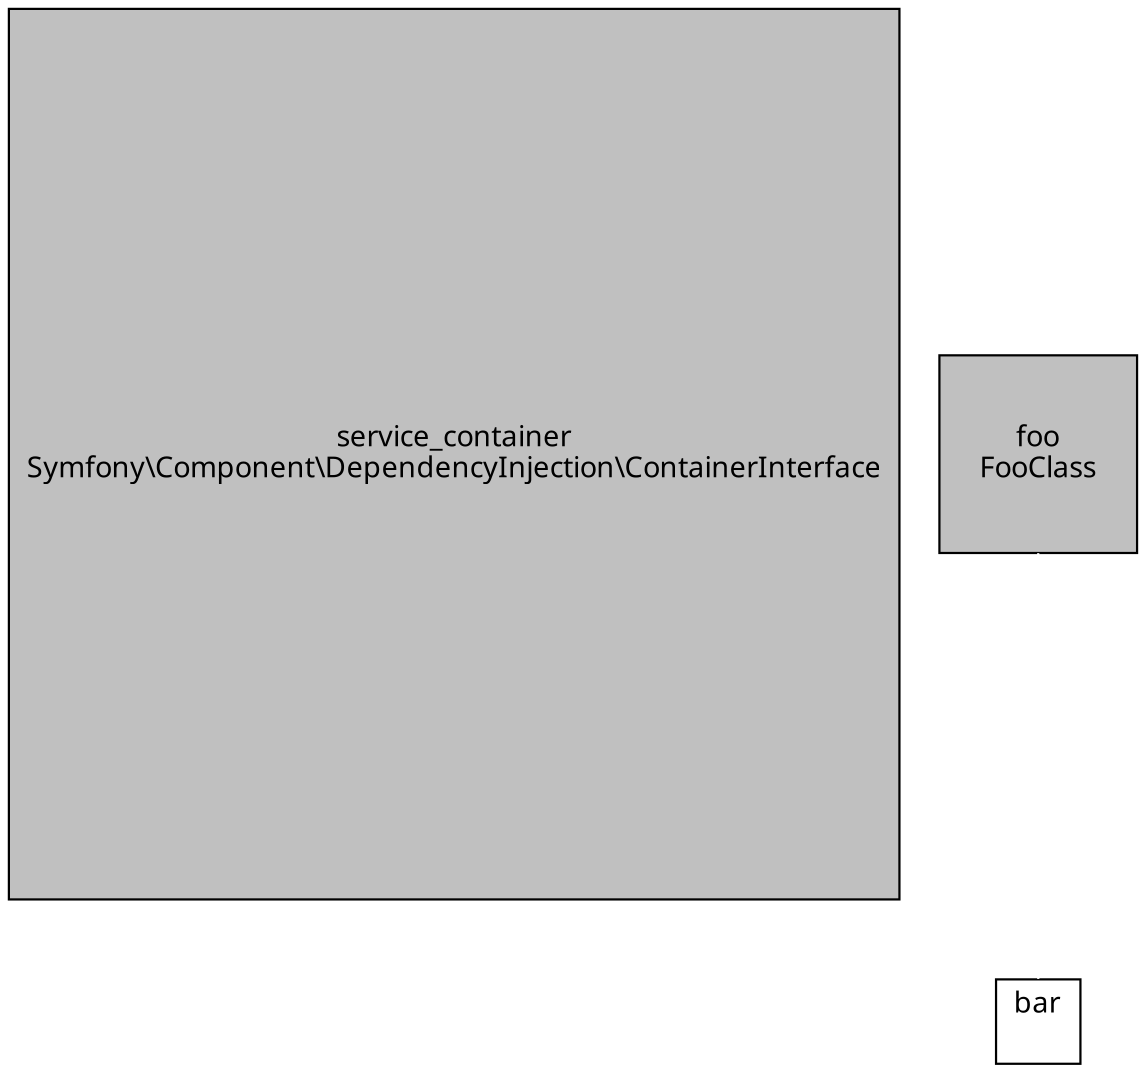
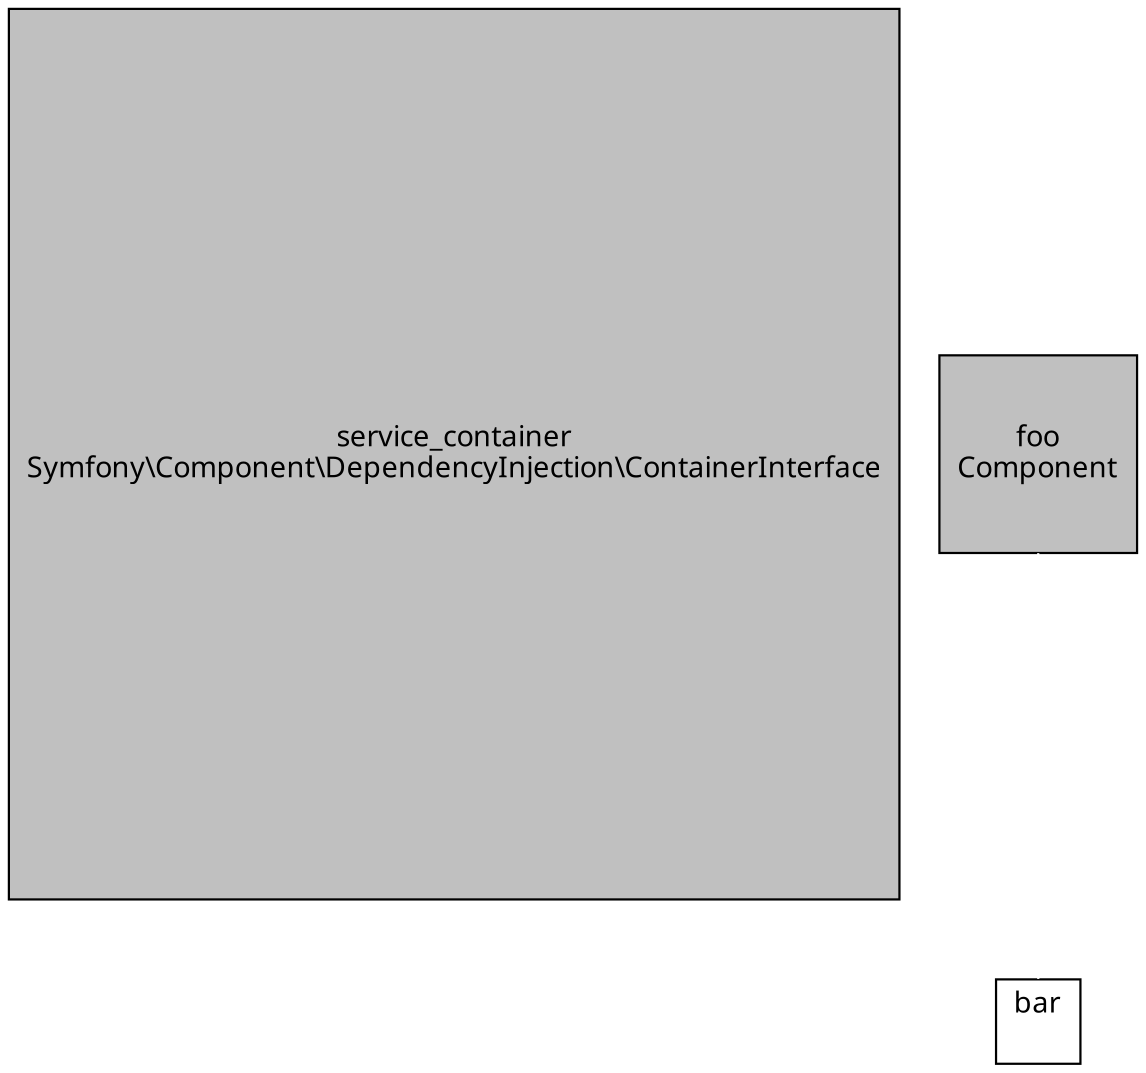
(1038, 454) -> (1038, 454)
